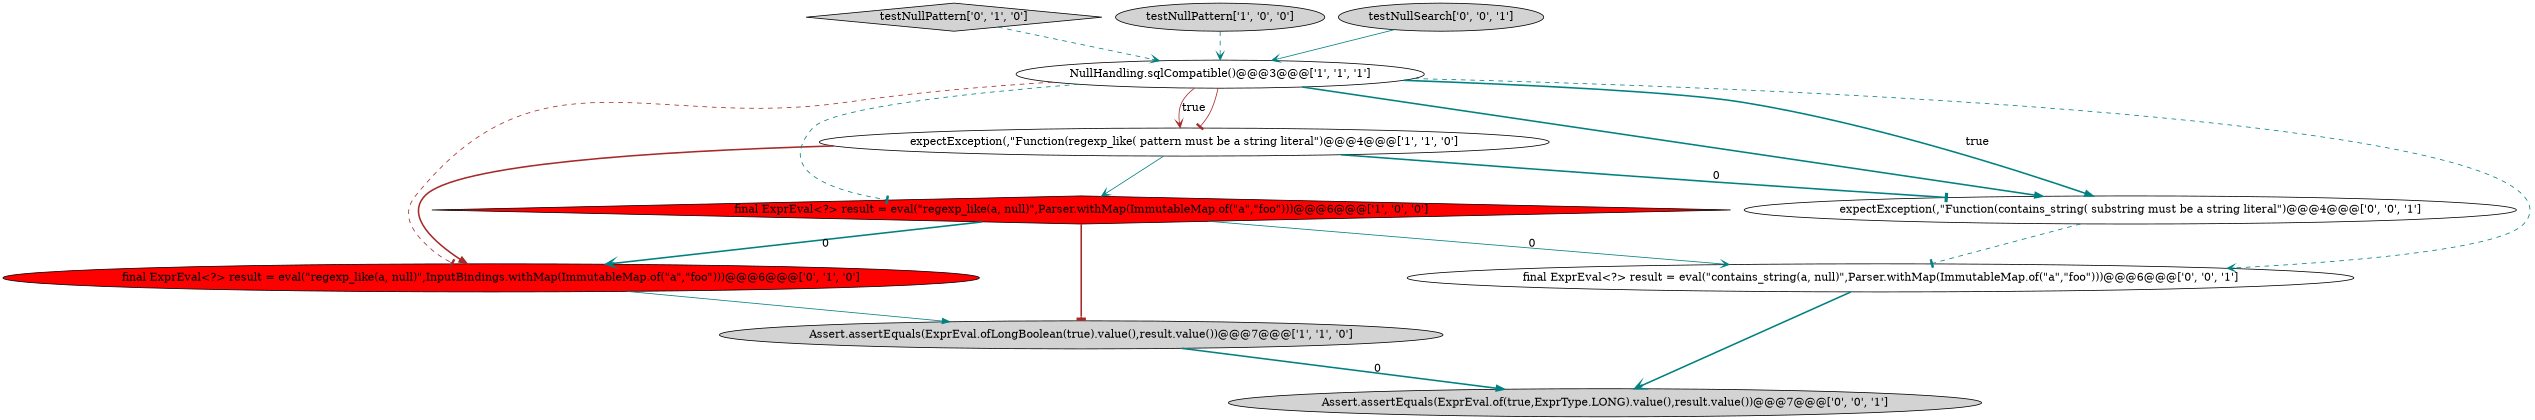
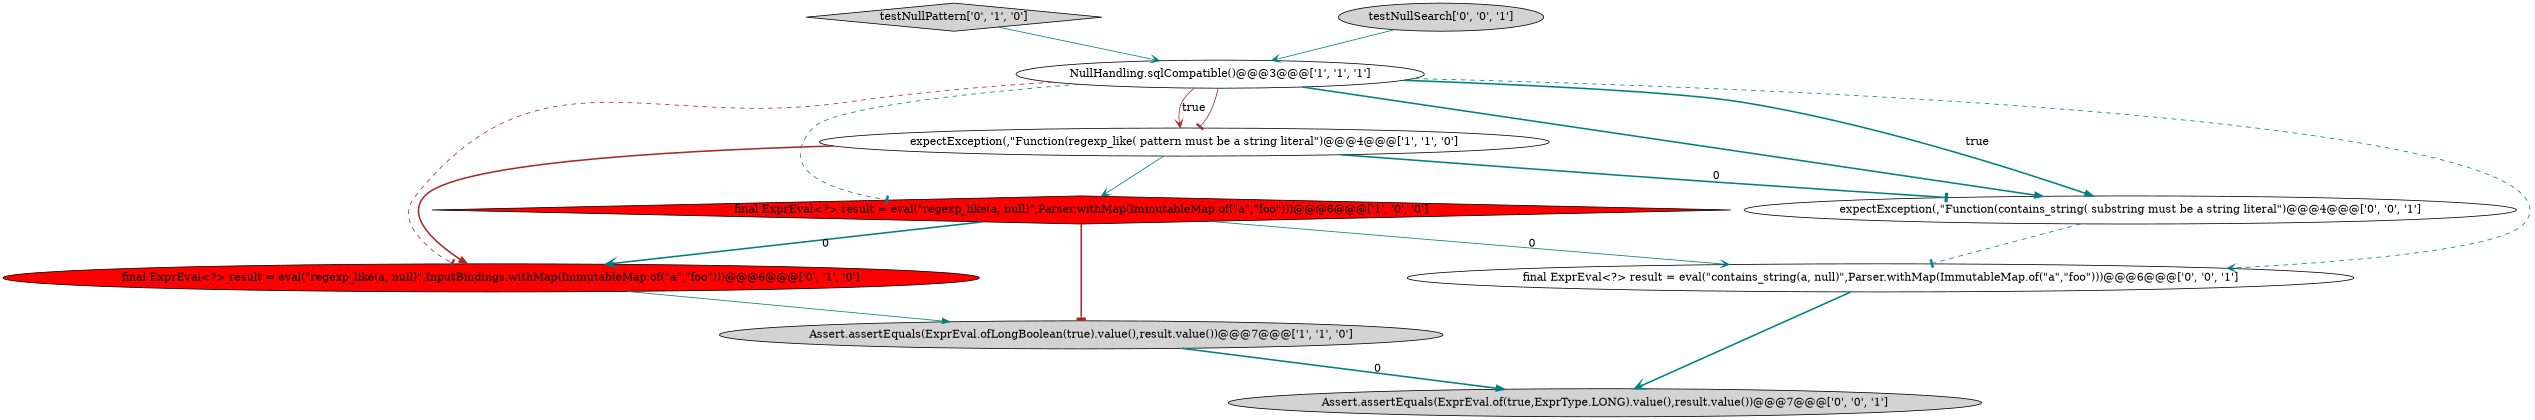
(1220, 17) -> none
(1075, 43) -> (1075, 43)
